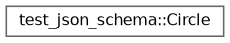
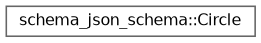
(115, 21) -> (131, 21)
